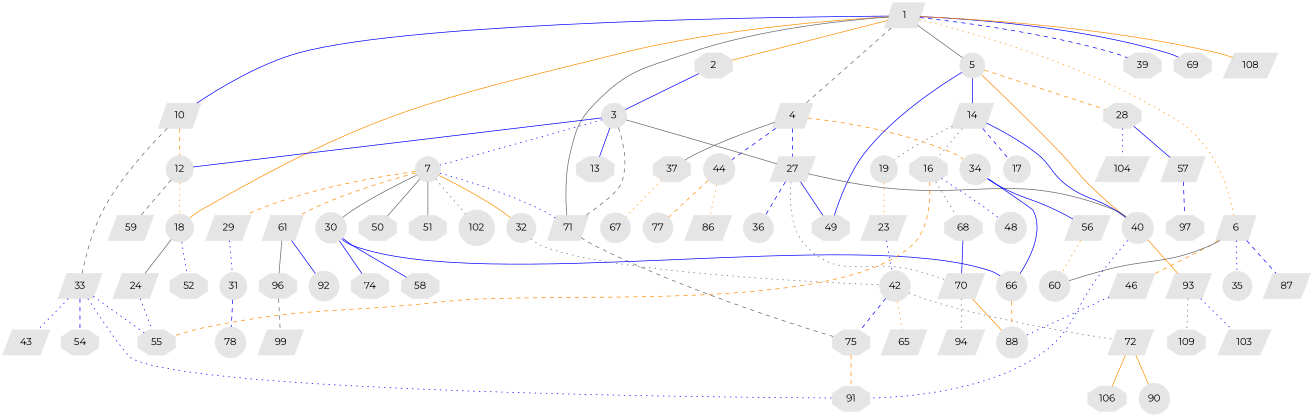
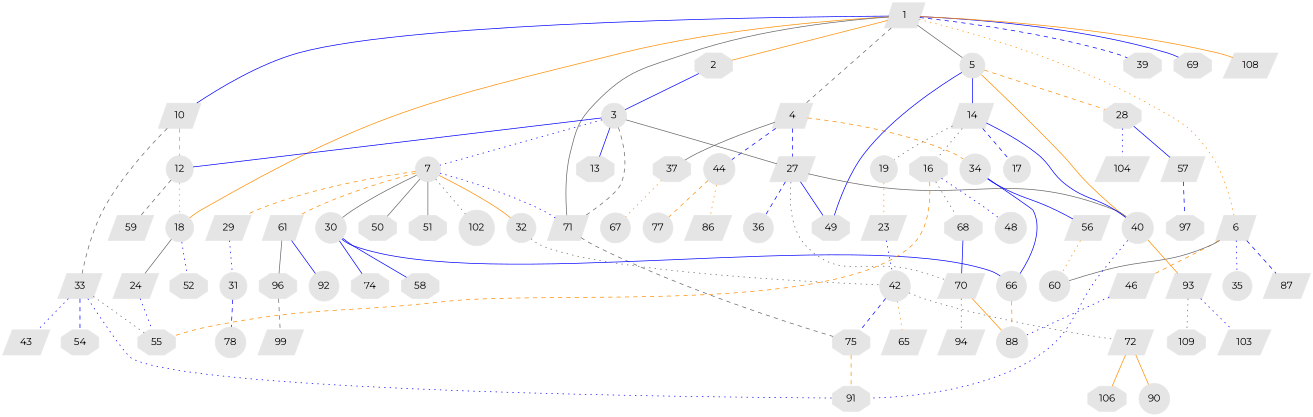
(119, 315) -> (119, 315)
